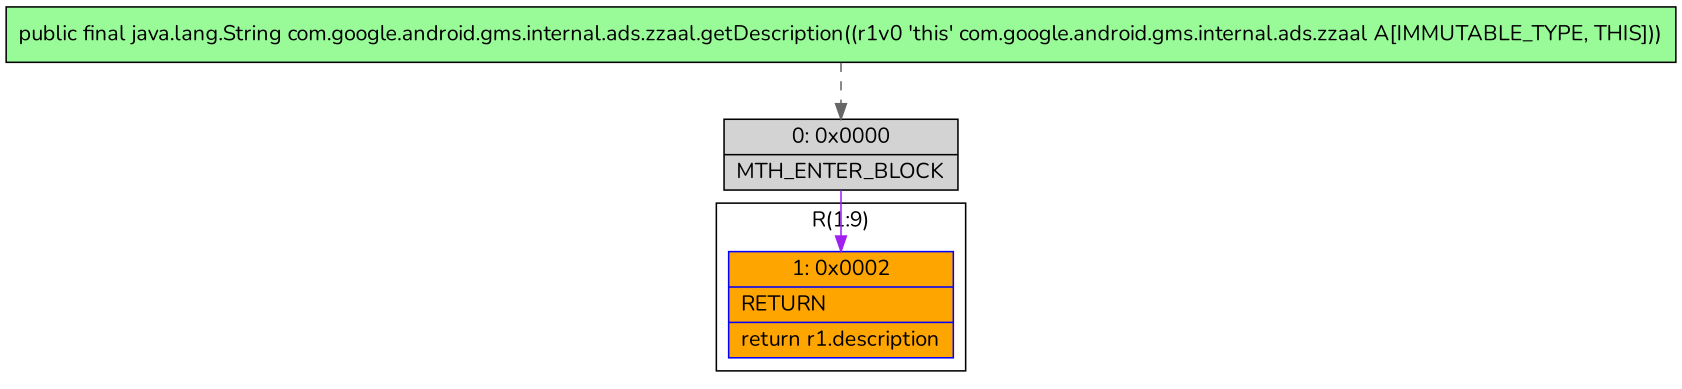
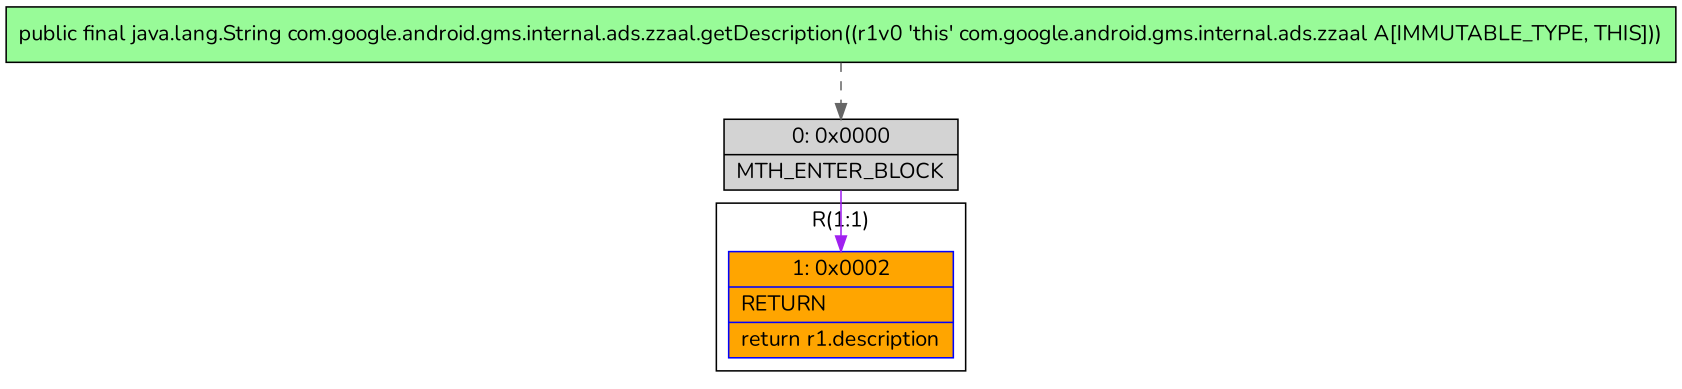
(841, 221) -> (841, 221)
